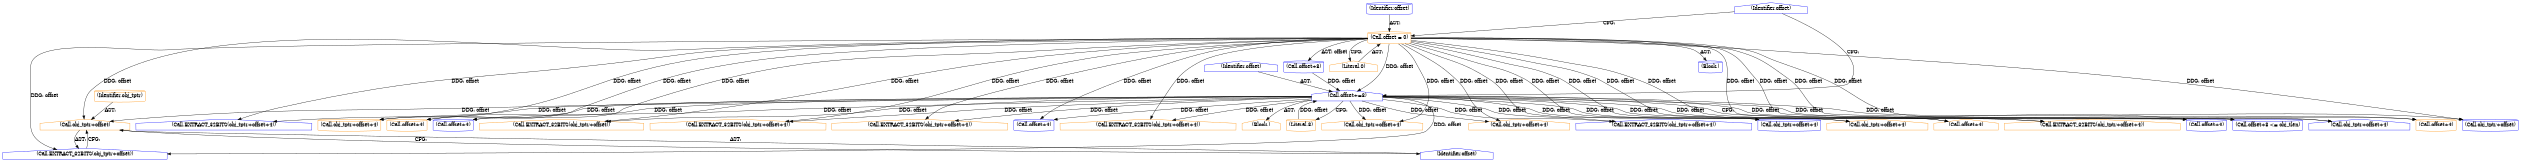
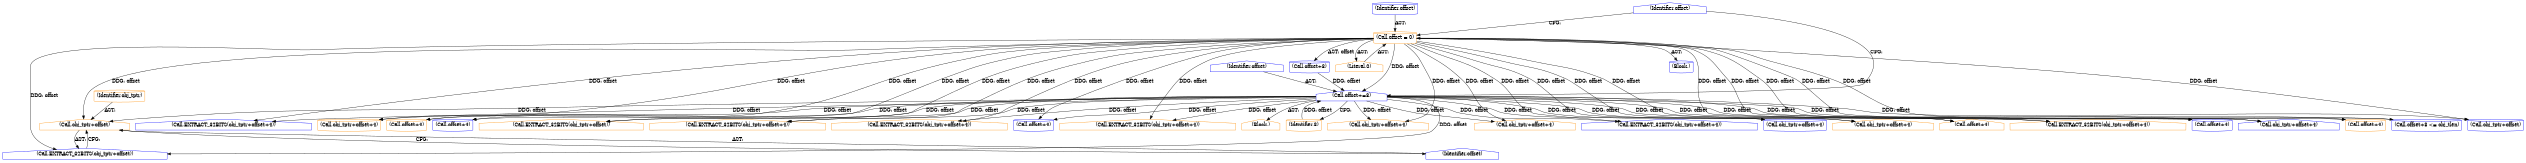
(1357, 52) -> (1364, 52)
(1729, 111) -> (1825, 111)
(1784, 113) -> (1901, 111)
(1301, 125) -> (1304, 125)
